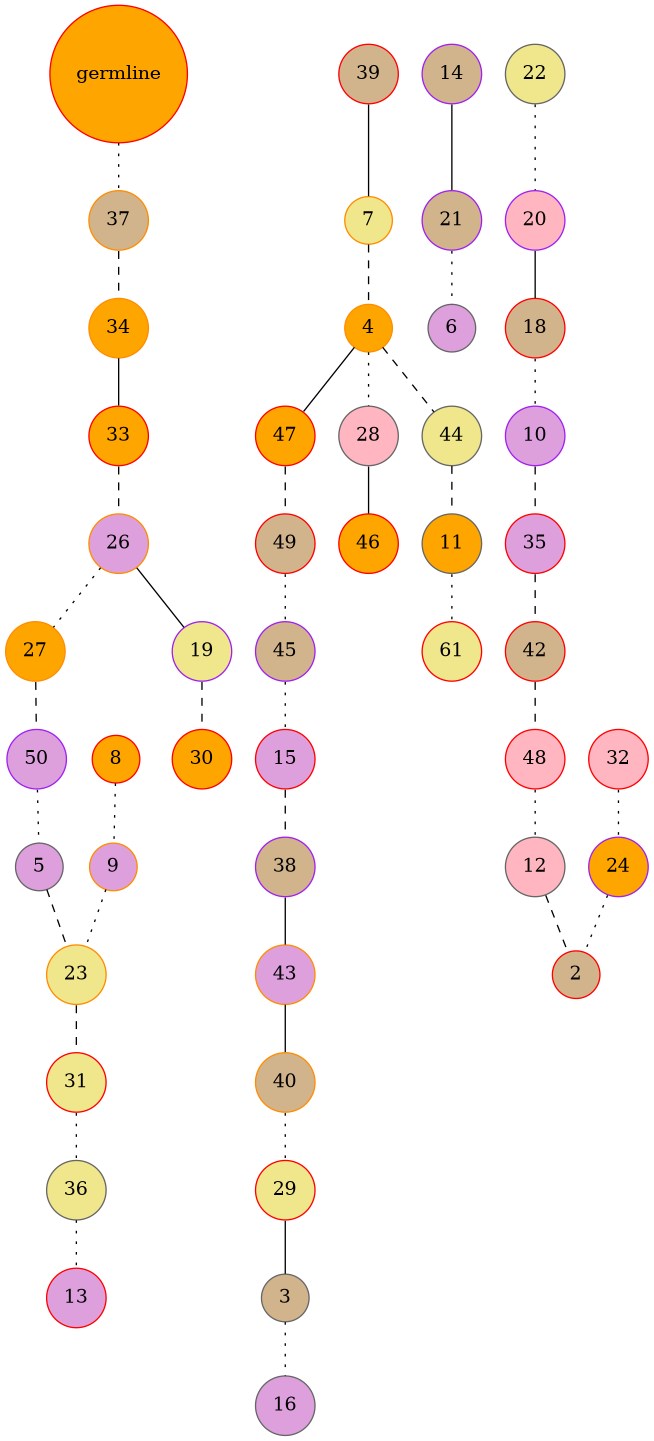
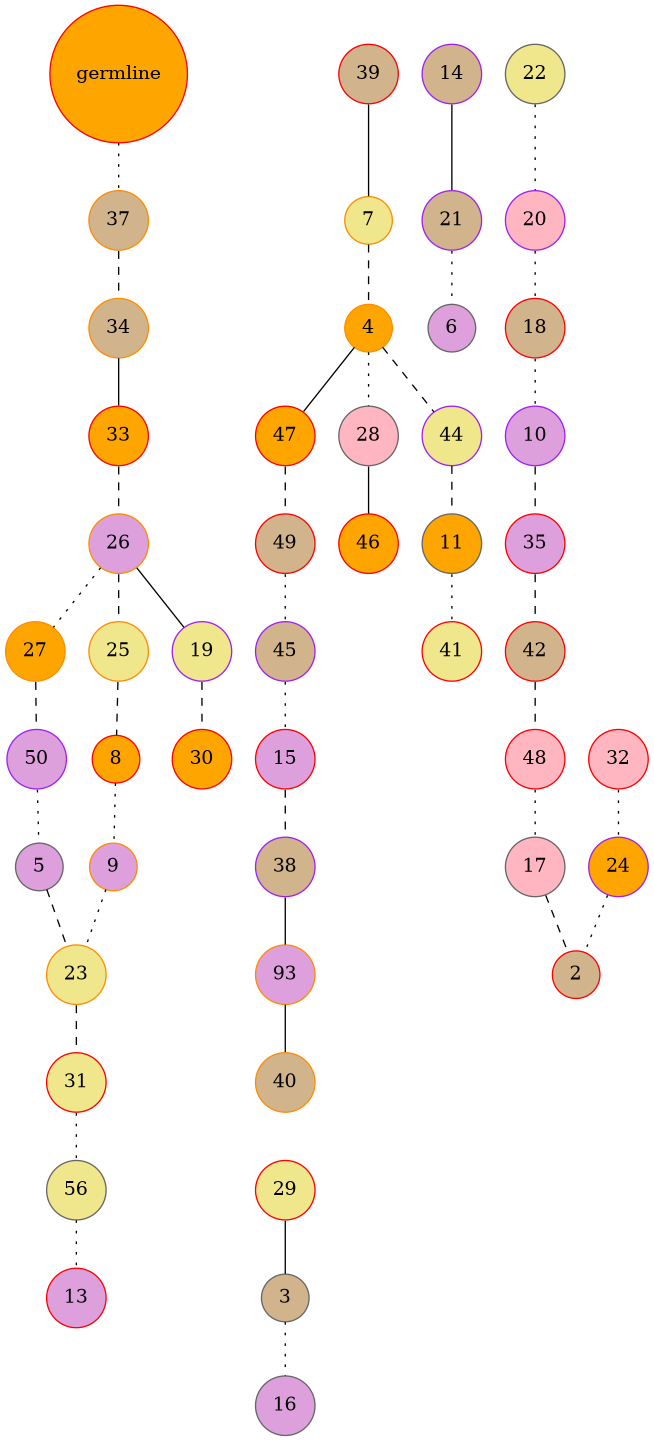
(535, 275) -> (535, 275)
(119, 328) -> (119, 328)
(452, 436) -> (452, 436)
none -> (119, 651)
(452, 651) -> (452, 651)
(535, 867) -> (535, 867)
(285, 975) -> (285, 975)
(285, 1137) -> none
(76, 1190) -> (76, 1190)
